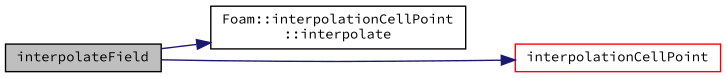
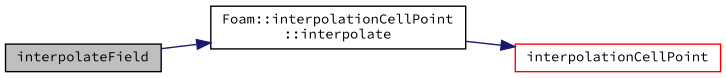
(331, 61) -> (483, 43)
